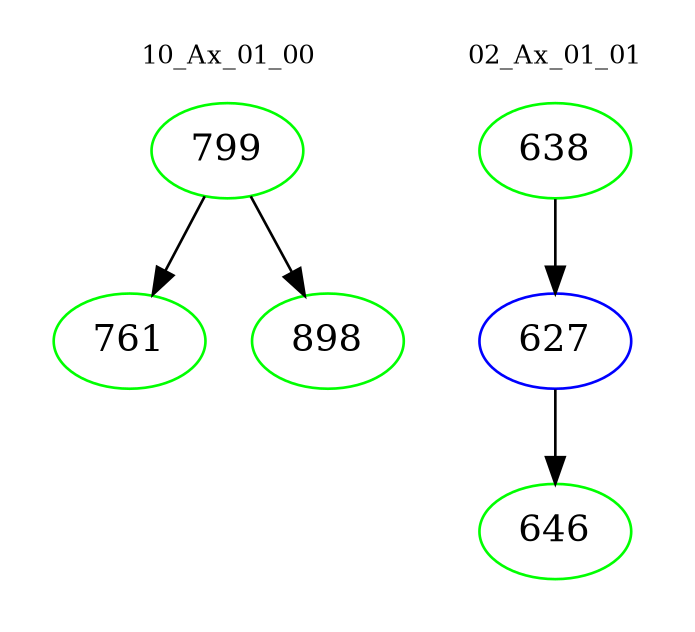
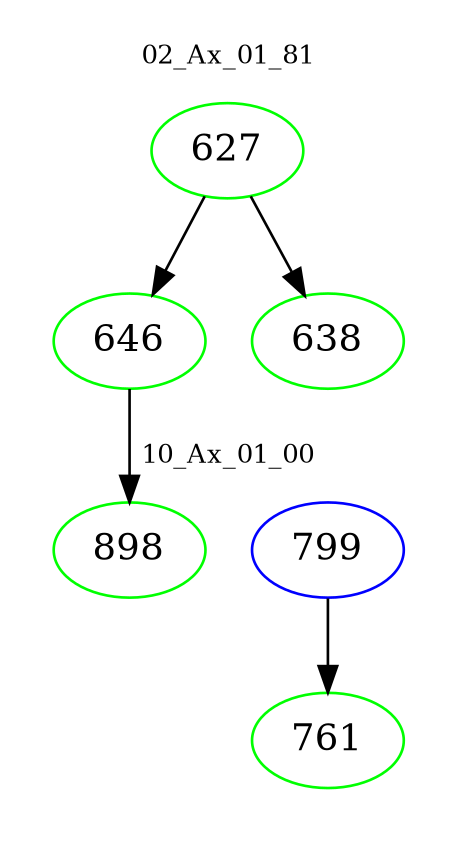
(555, 57) -> (229, 57)
(227, 151) -> (328, 550)
(555, 233) -> (271, 234)
(271, 234) -> (130, 447)
(555, 341) -> (227, 151)
